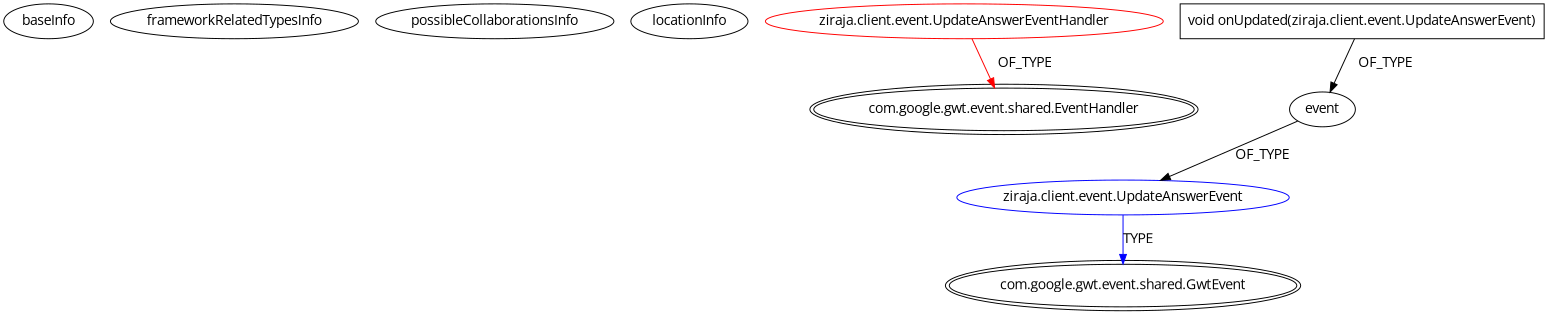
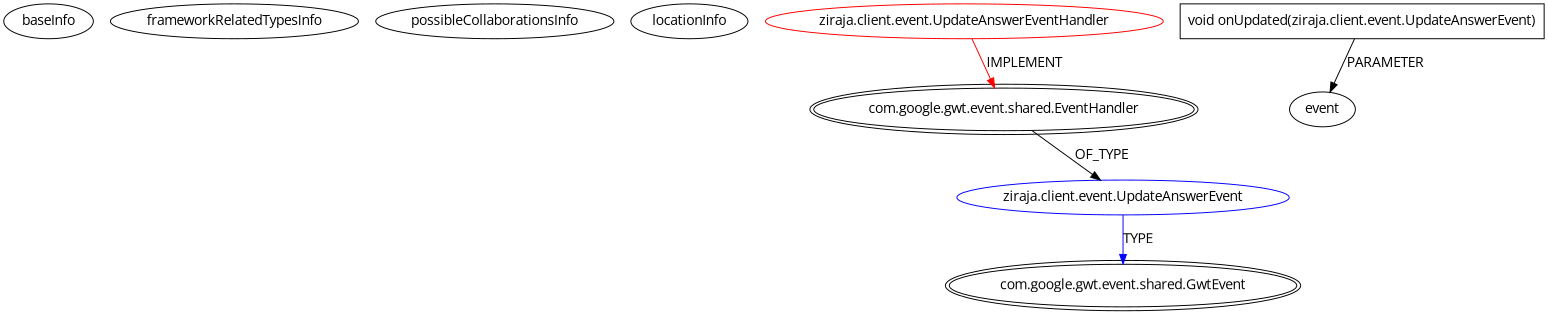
(1025, 63) -> (1025, 63)
(1385, 63) -> (1385, 63)
(1234, 149) -> (1062, 153)
